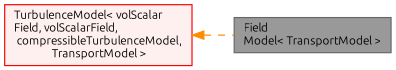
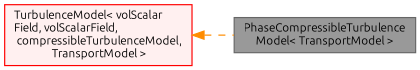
(313, 35) -> (325, 35)
